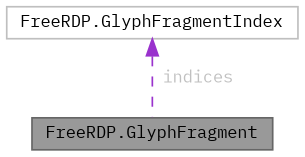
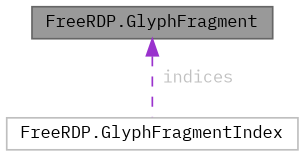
(152, 87) -> (152, 87)
